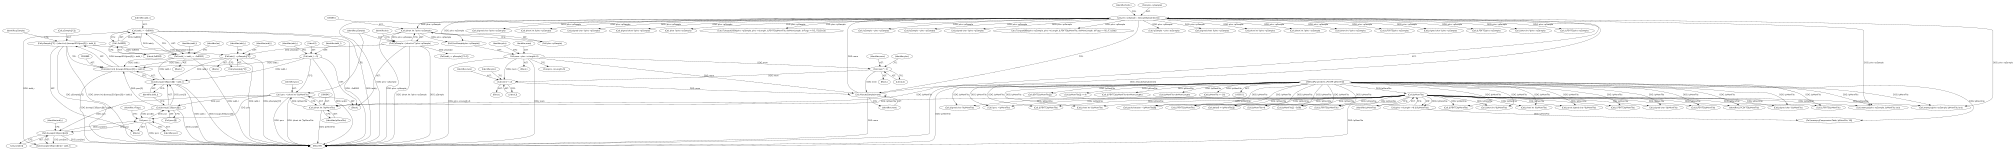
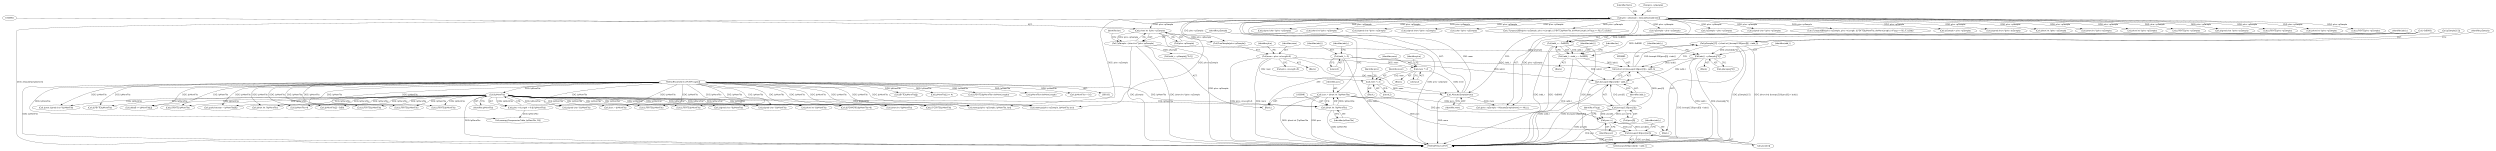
(116, 33) -> none
(154, 56) -> none
(308, 77) -> (1331, 61)
(1325, 82) -> (683, 82)
none -> (856, 108)
none -> (1503, 108)
(1744, 108) -> (939, 108)
(318, 146) -> (1438, 146)
